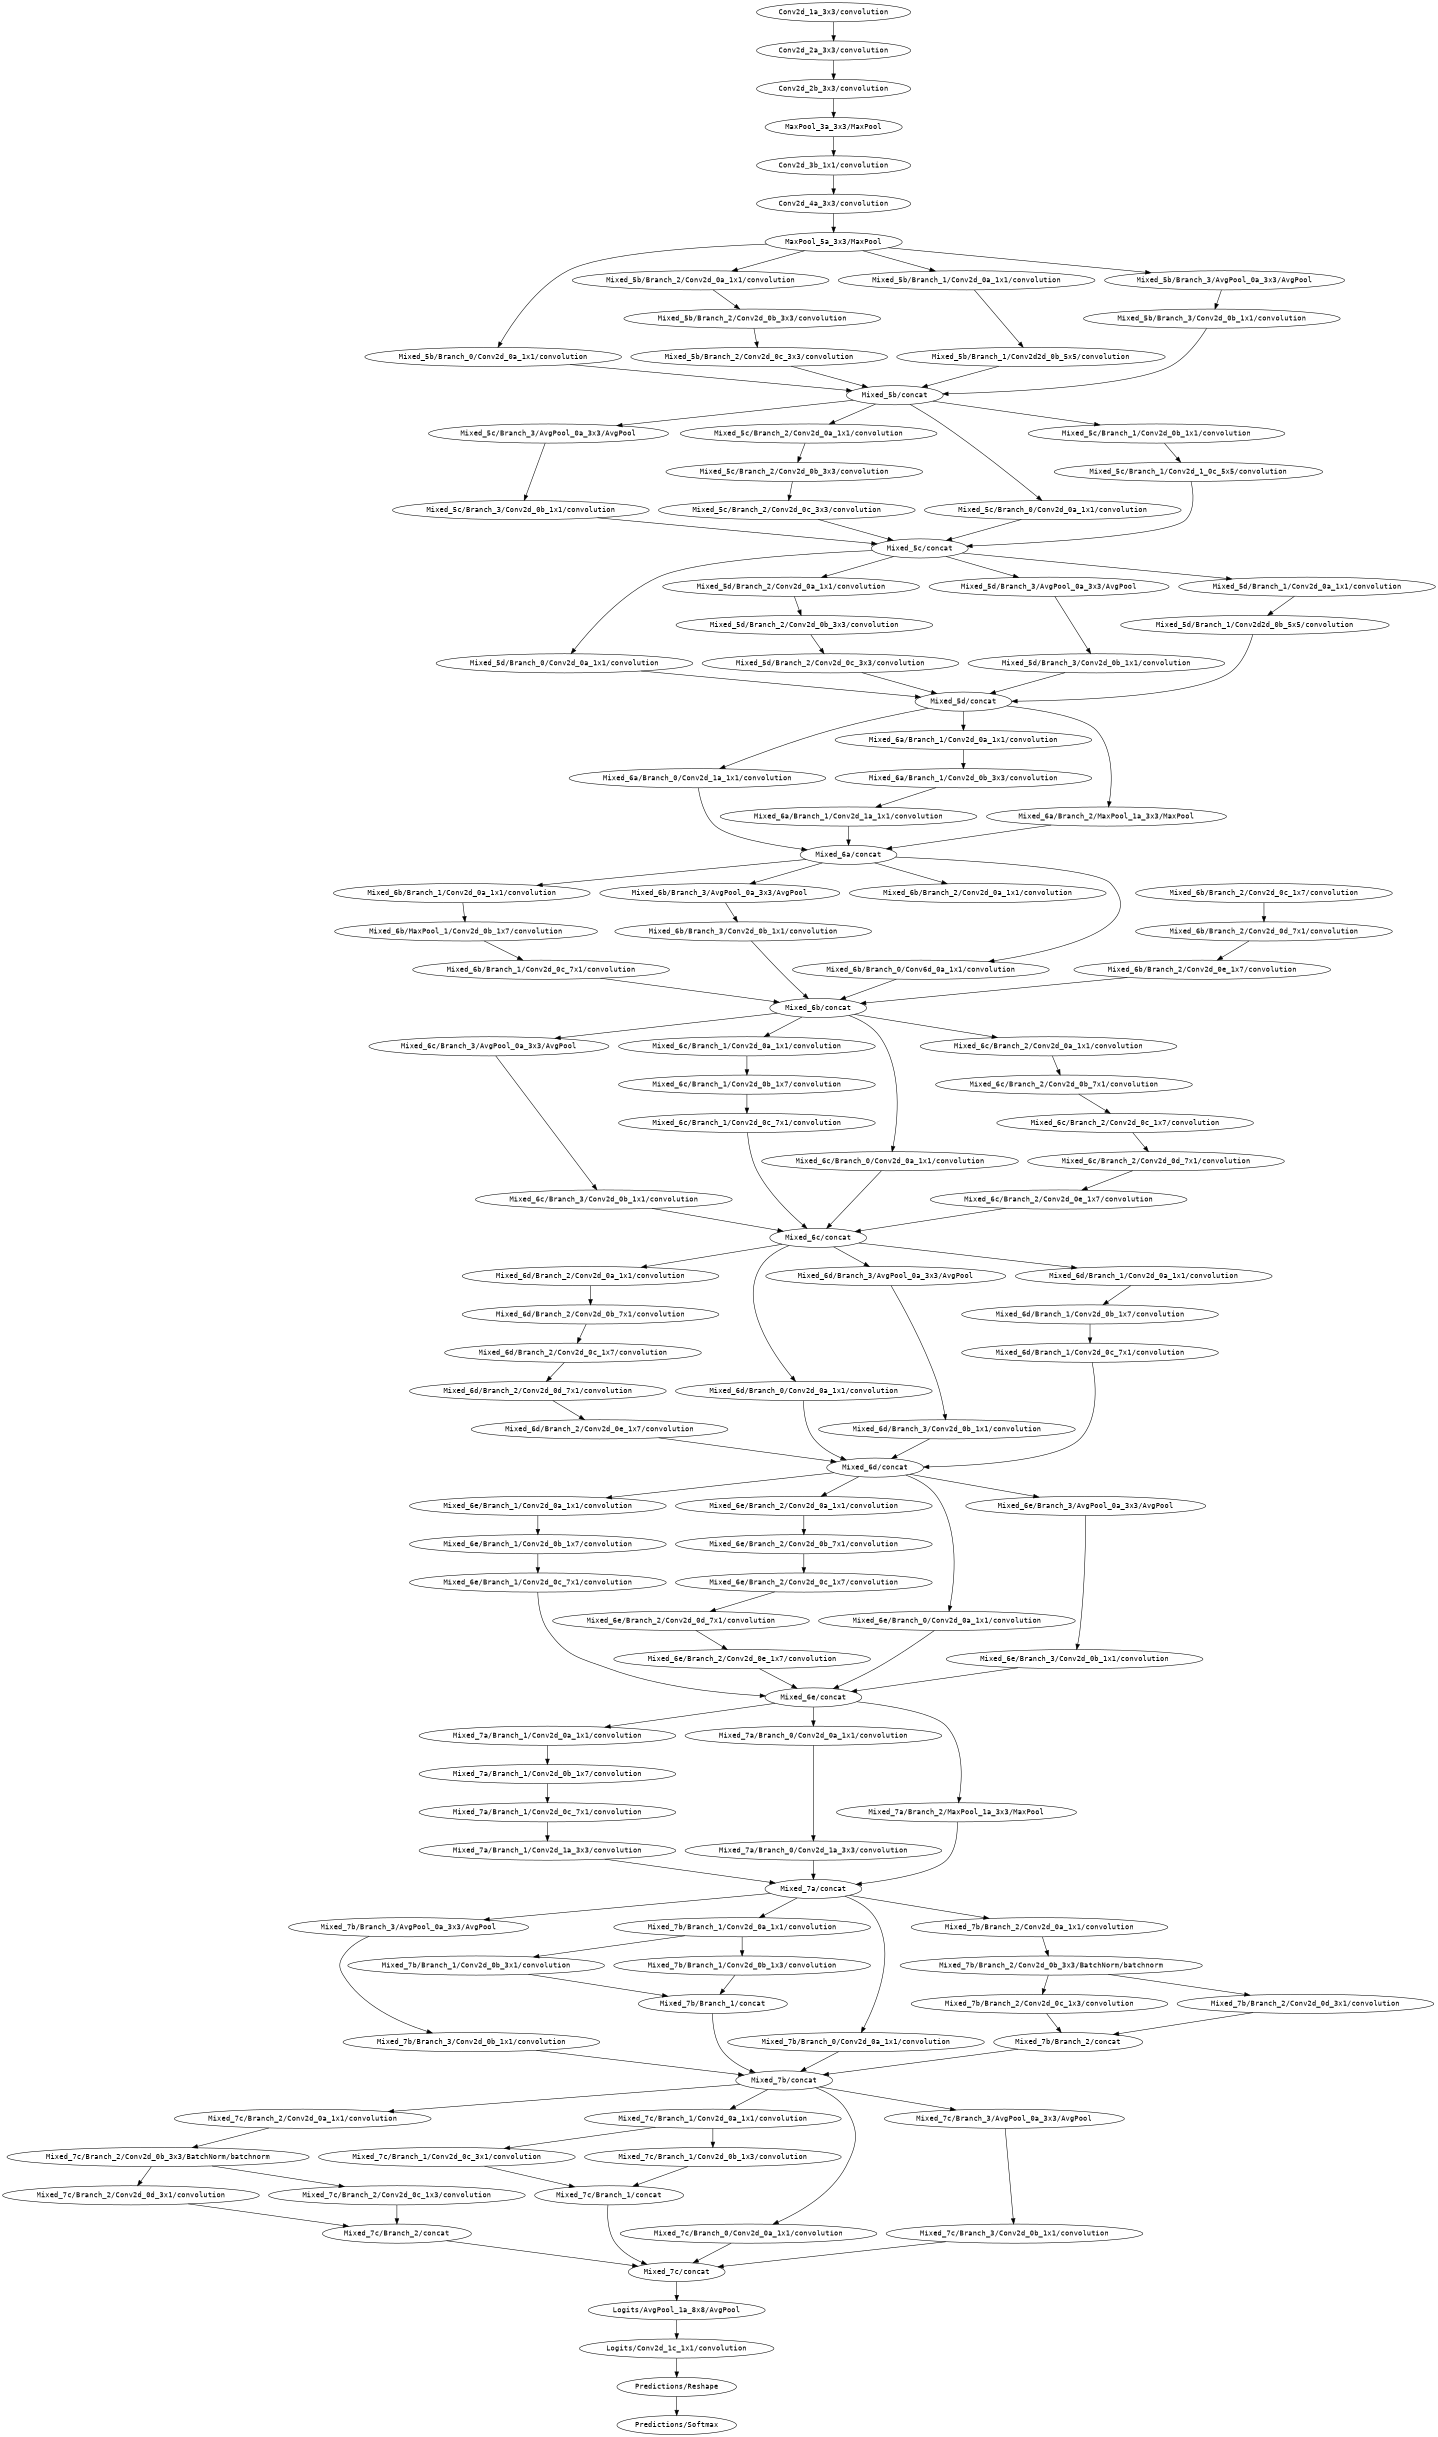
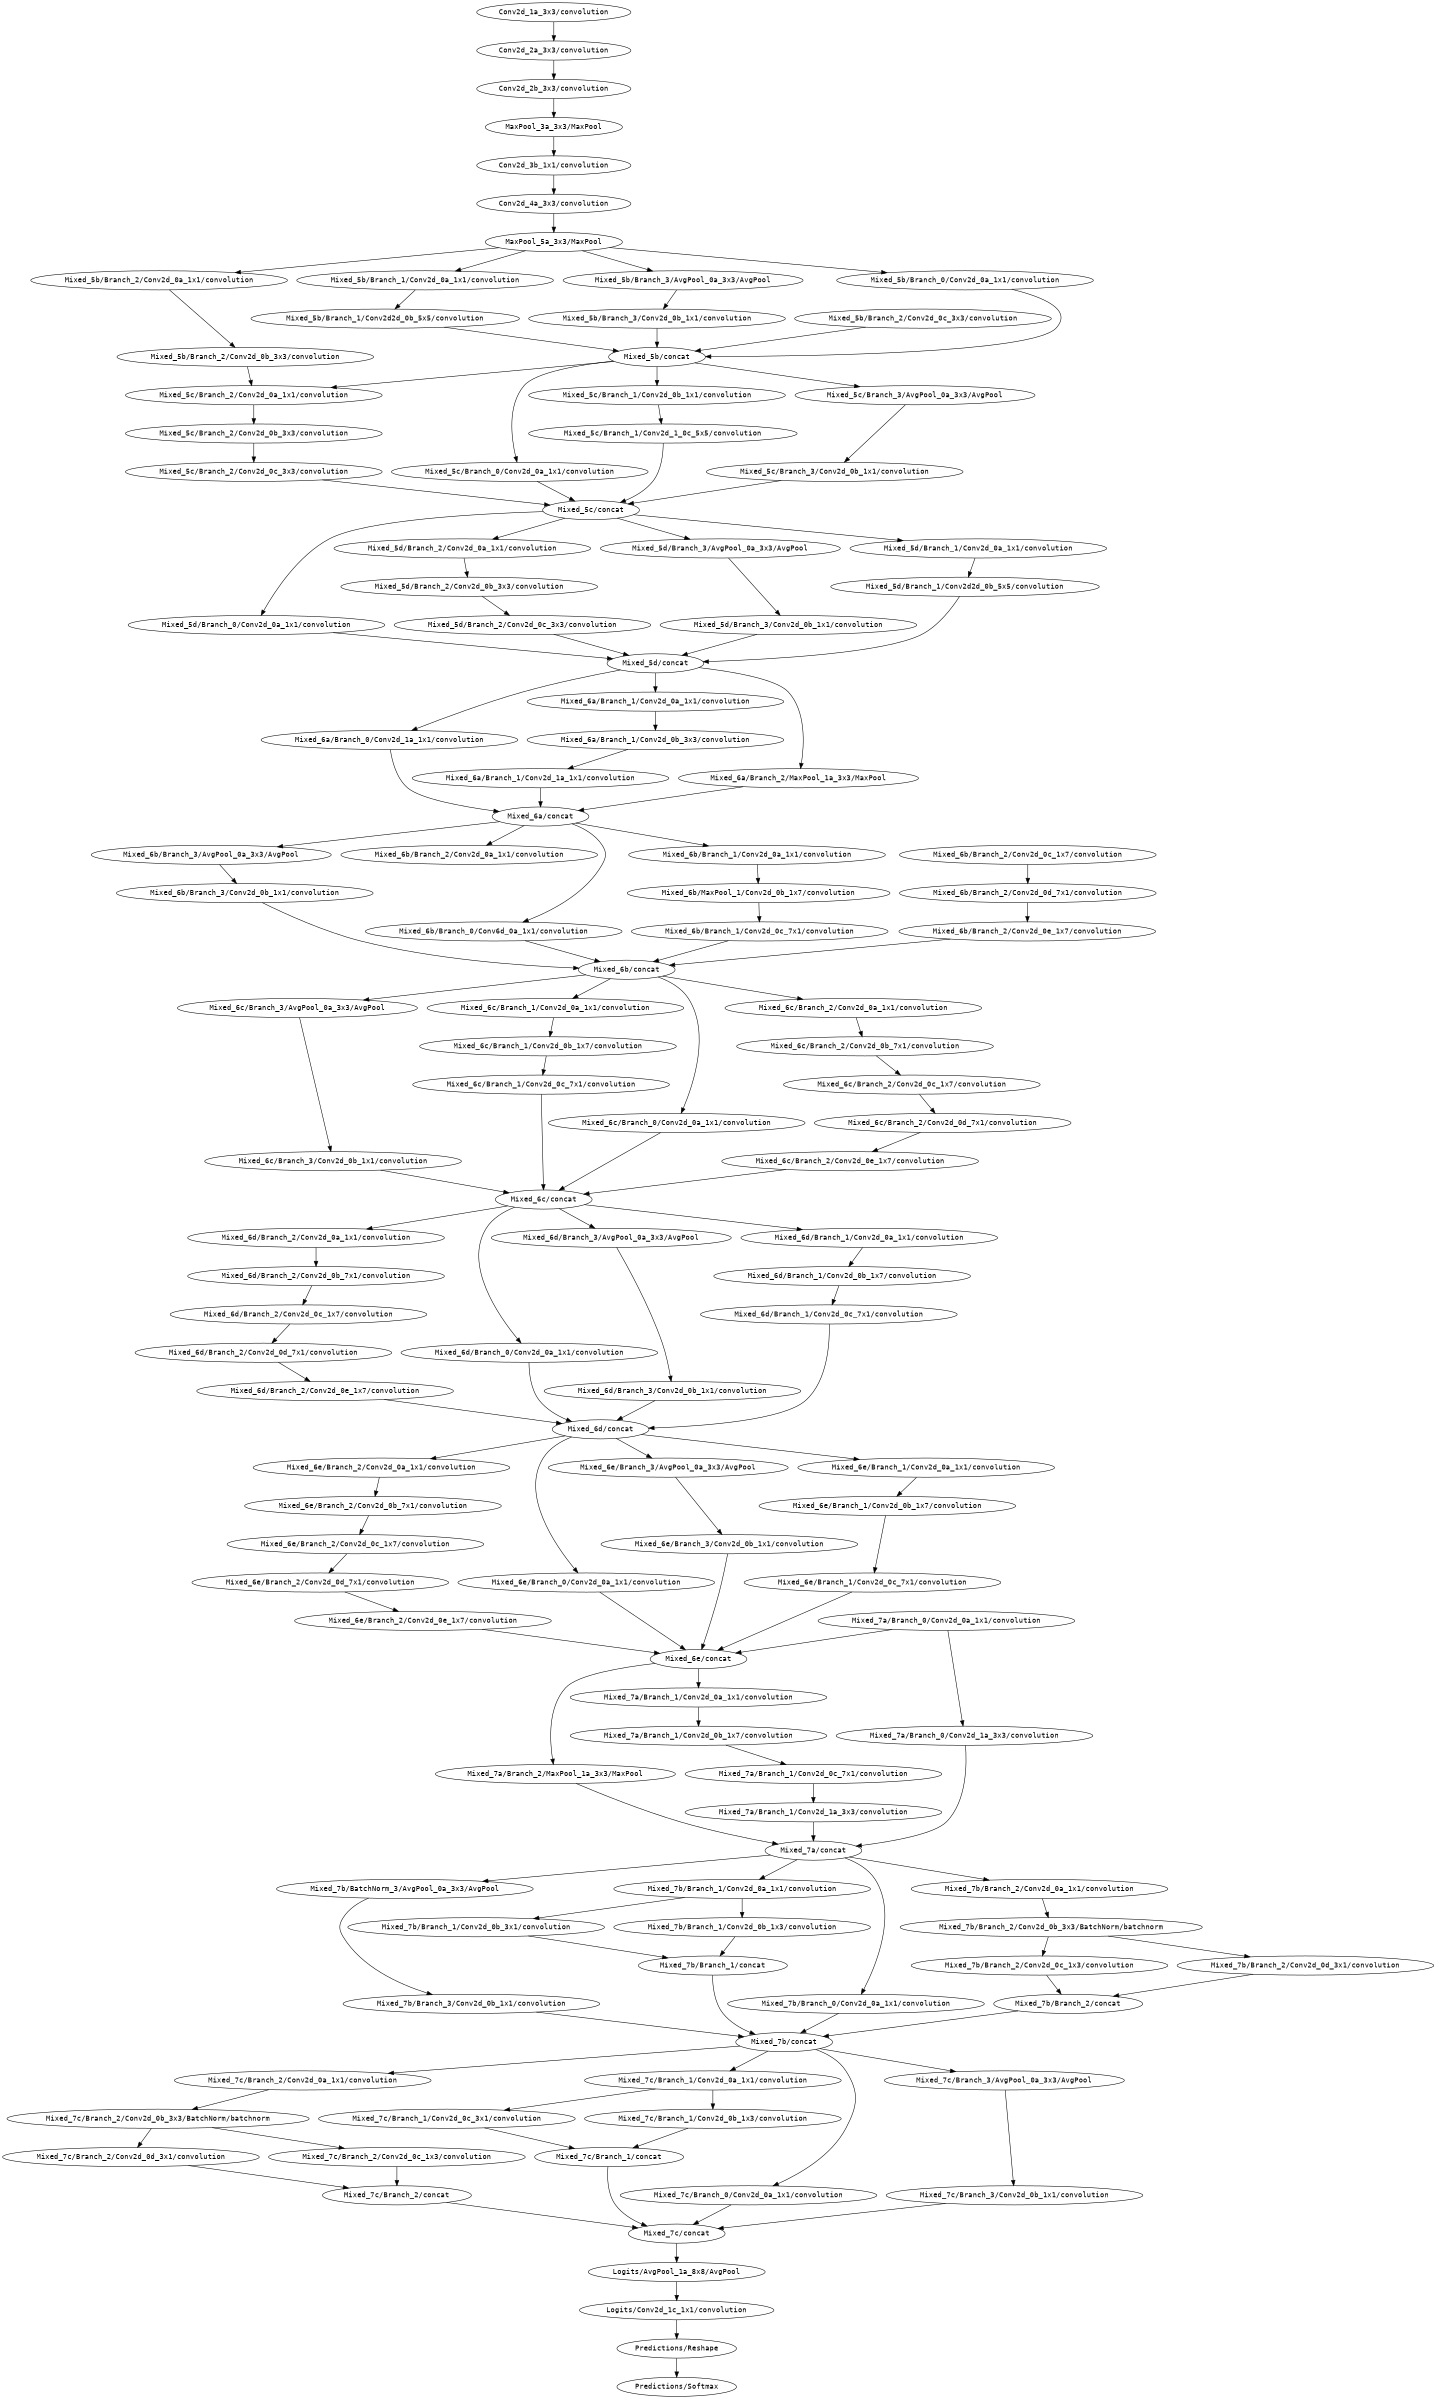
(755, 335) -> (249, 373)
(813, 1714) -> (817, 1641)
(409, 1927) -> (405, 1889)
